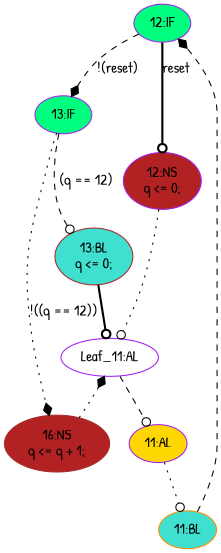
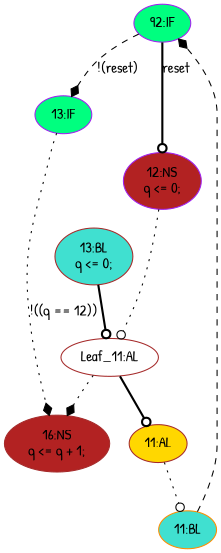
(162, 23) -> (162, 23)
(54, 181) -> none
(110, 357) -> (110, 357)
(132, 397) -> (132, 397)
(89, 403) -> (83, 390)
(158, 444) -> (158, 444)
